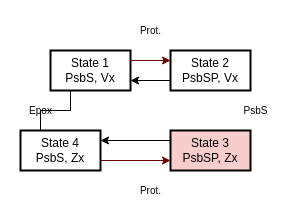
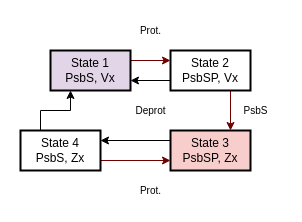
(91, 71) -> (91, 71)
(71, 96) -> (71, 98)
none -> (231, 107)
(41, 111) -> none
none -> (151, 111)
